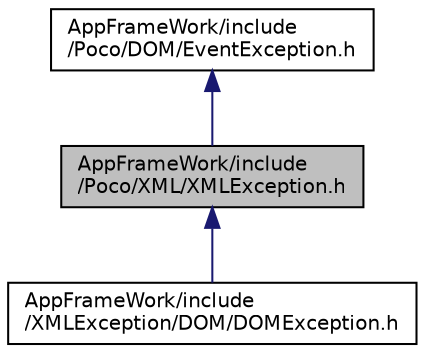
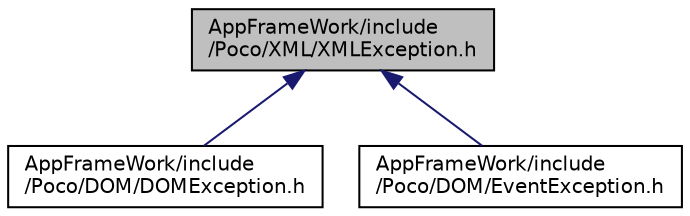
(212, 119) -> (440, 115)
(212, 313) -> (165, 177)
